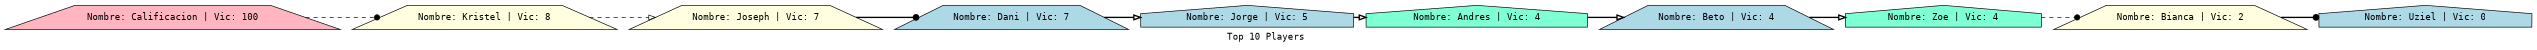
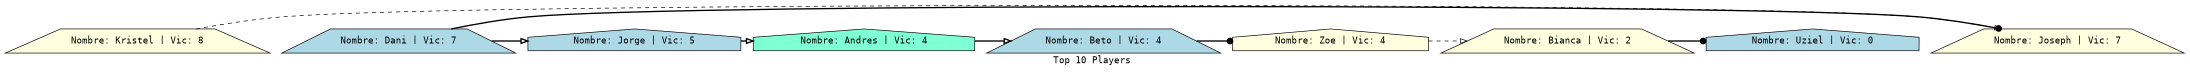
(173, 17) -> none
(885, 17) -> (1224, 7)
(1824, 17) -> (1212, 41)
(1943, 17) -> (1331, 41)
(2058, 17) -> (1444, 41)
